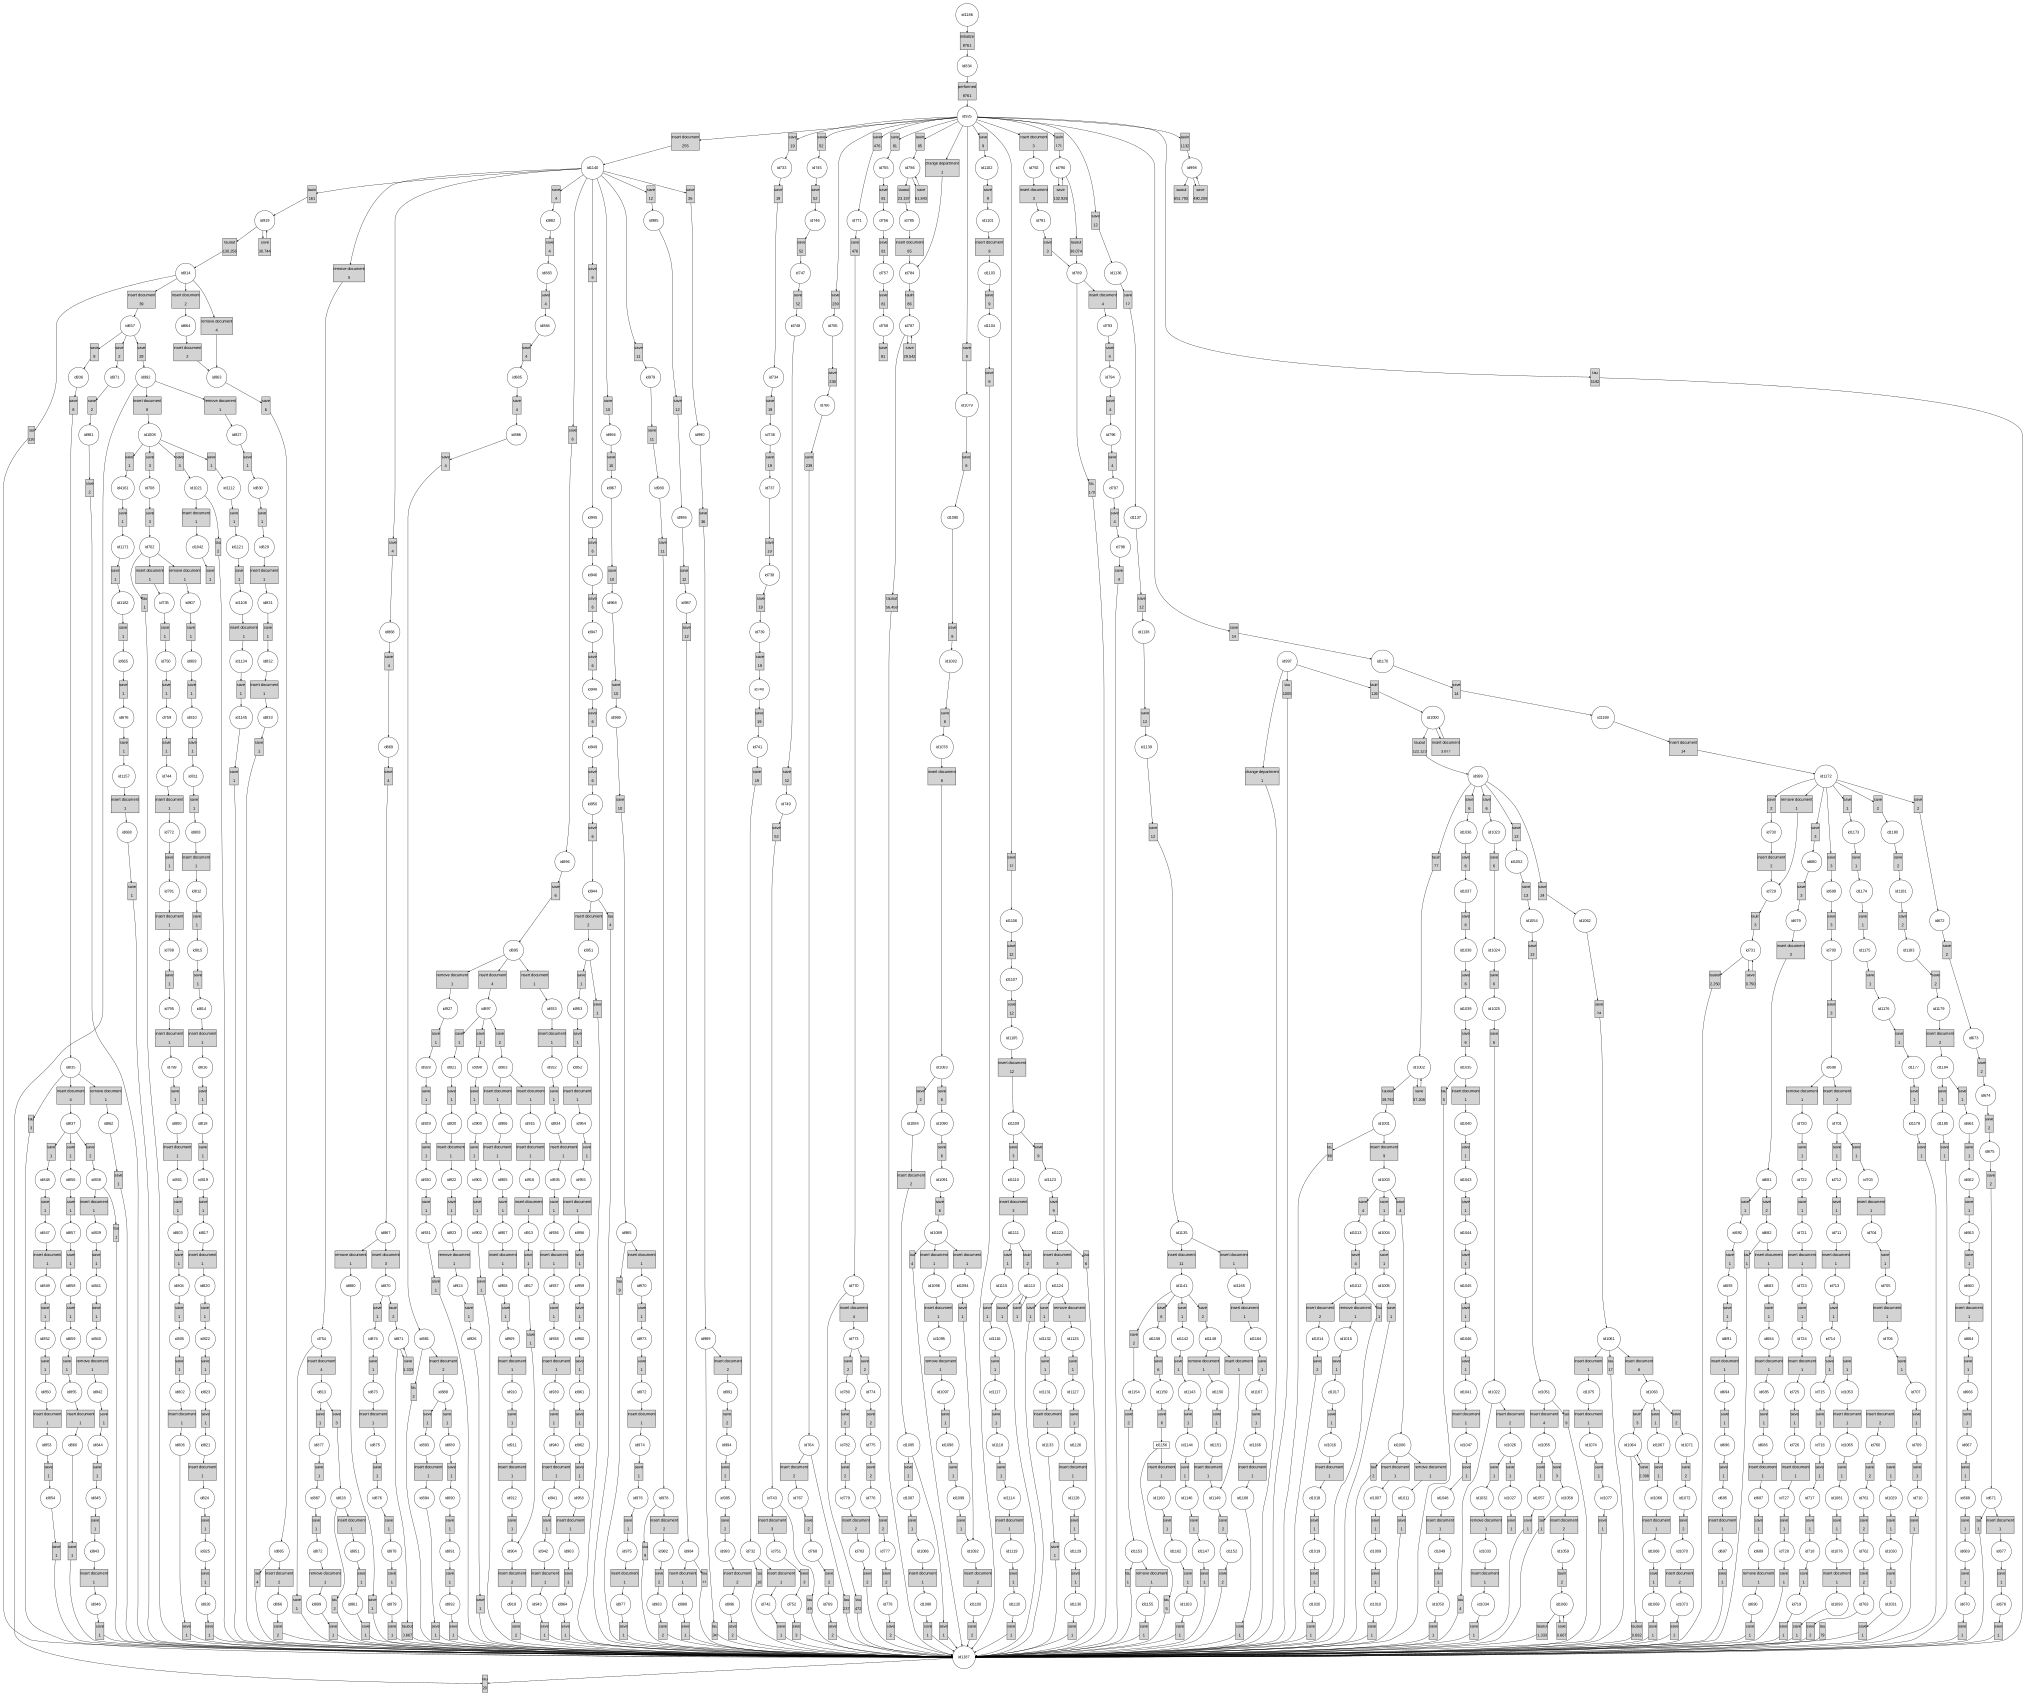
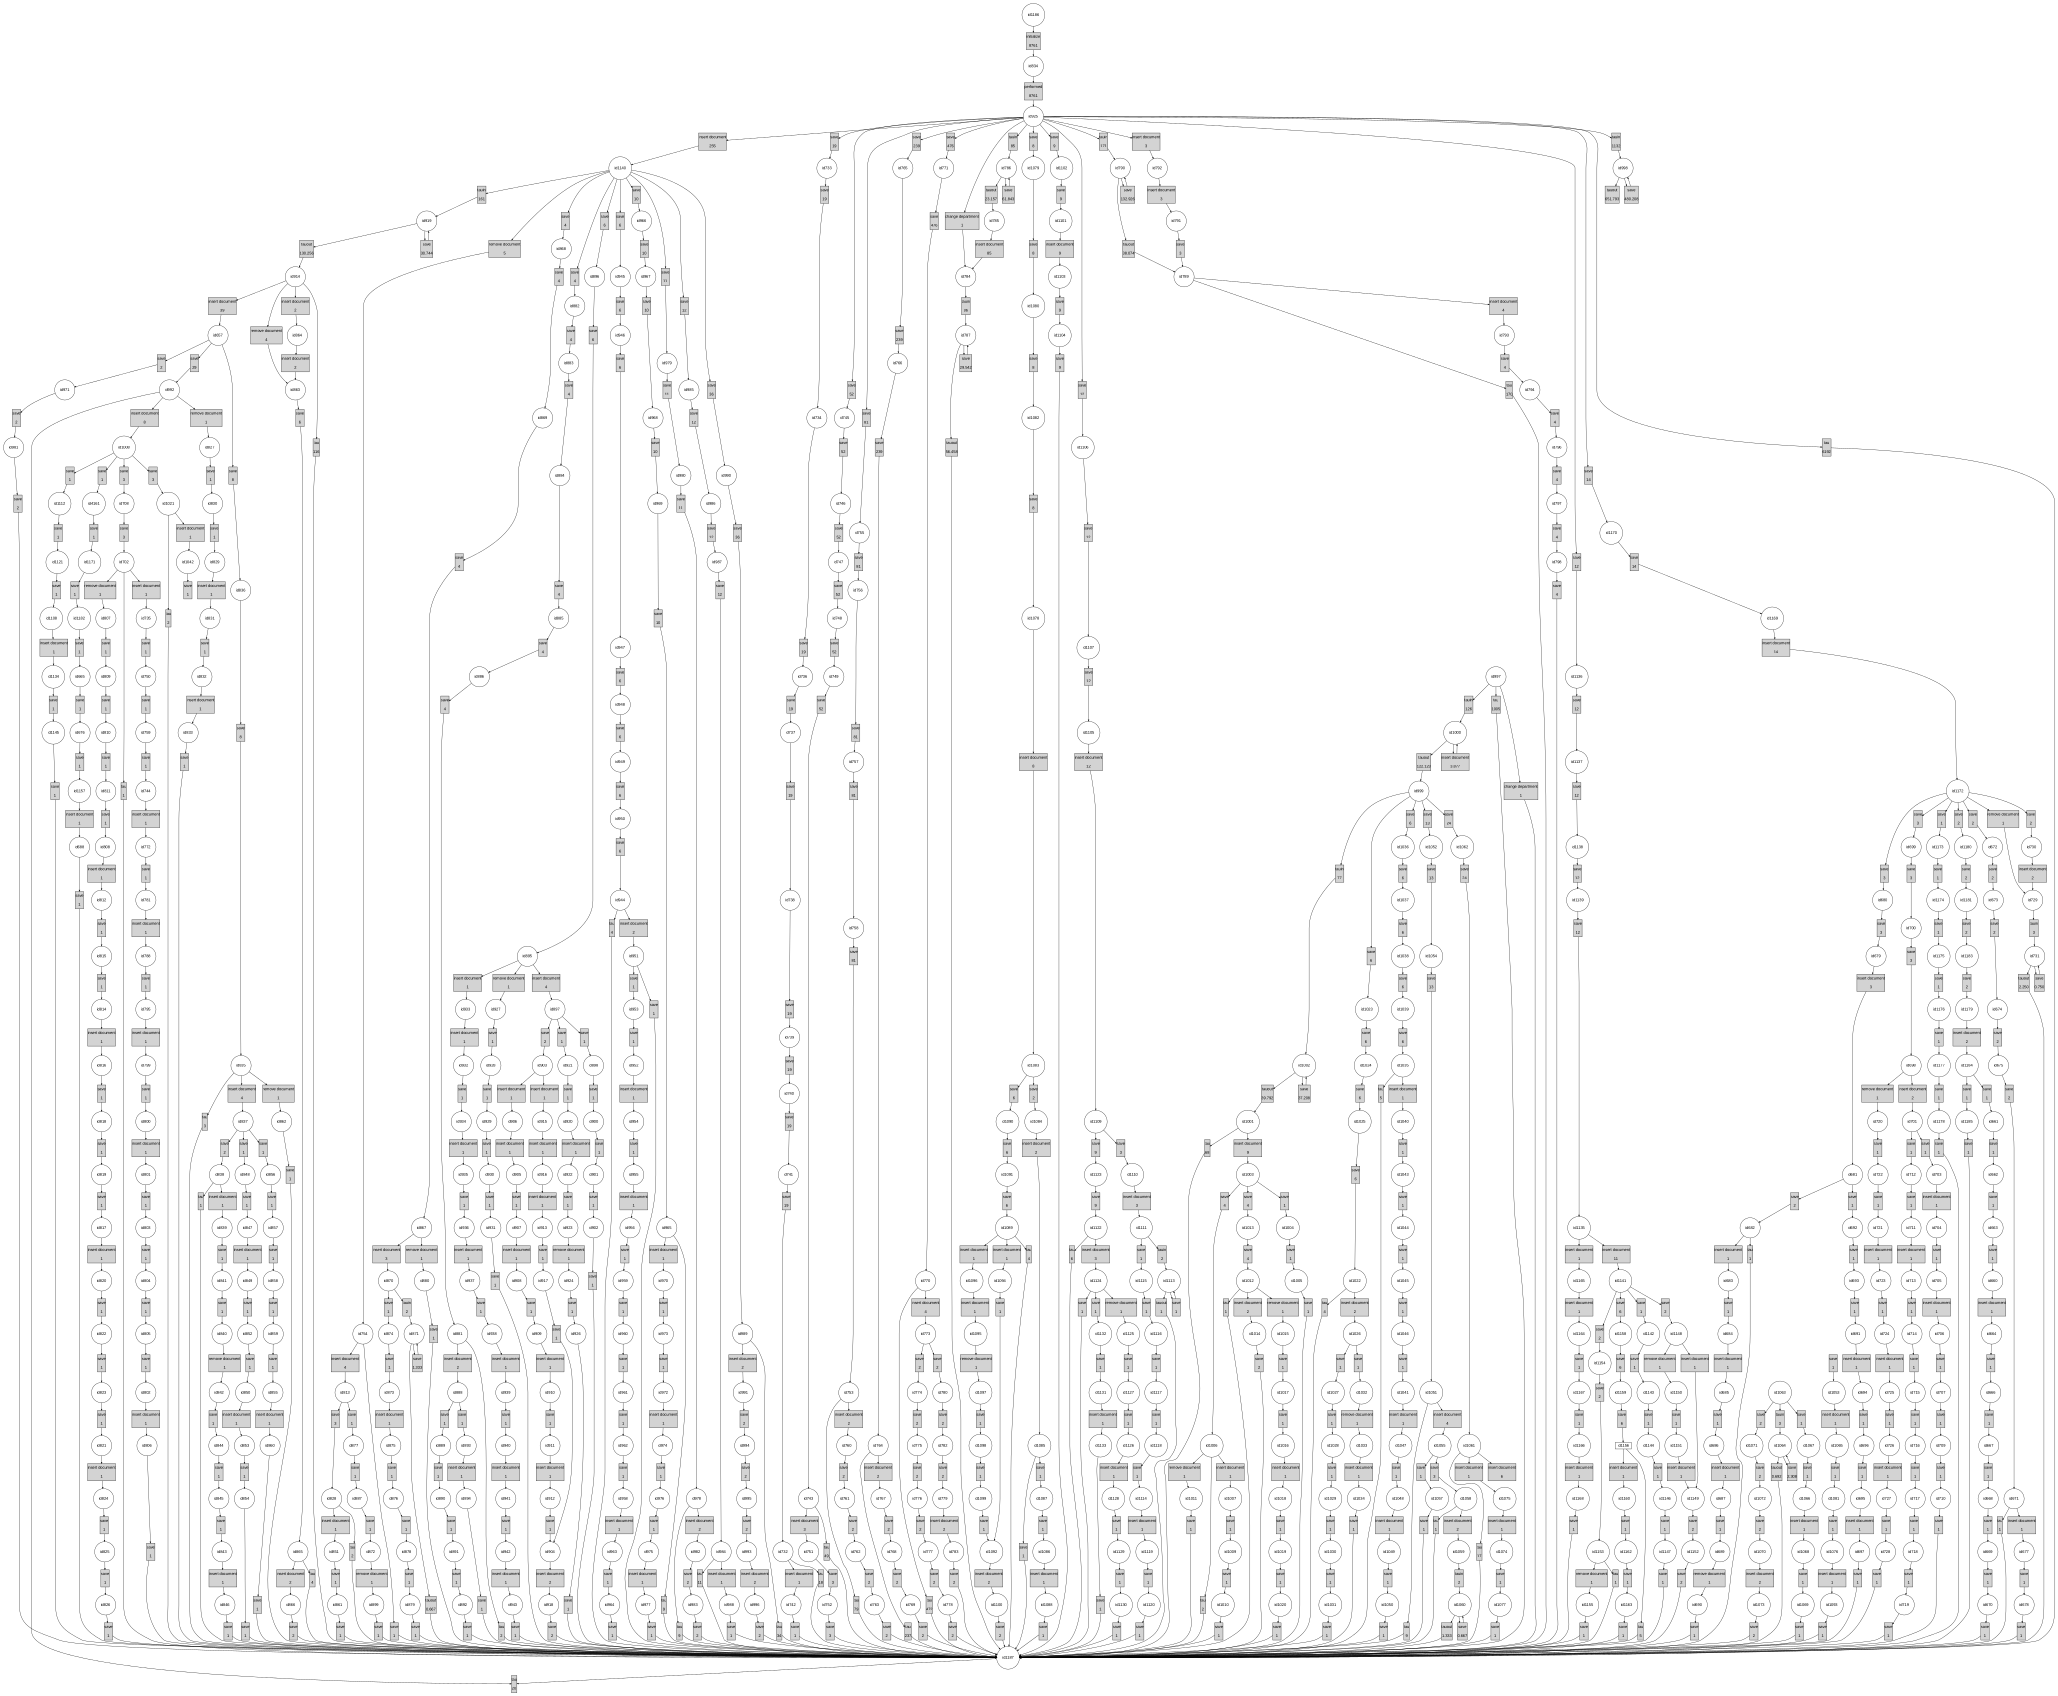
(1645, 1377) -> none
none -> (849, 1393)
none -> (1333, 1446)
